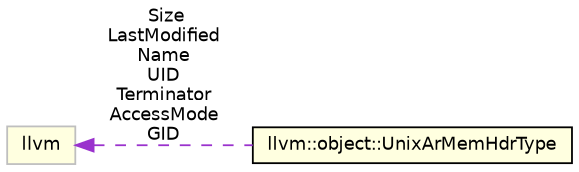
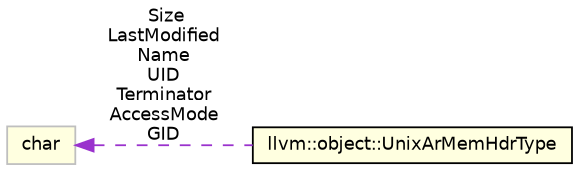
(41, 145) -> (41, 145)
